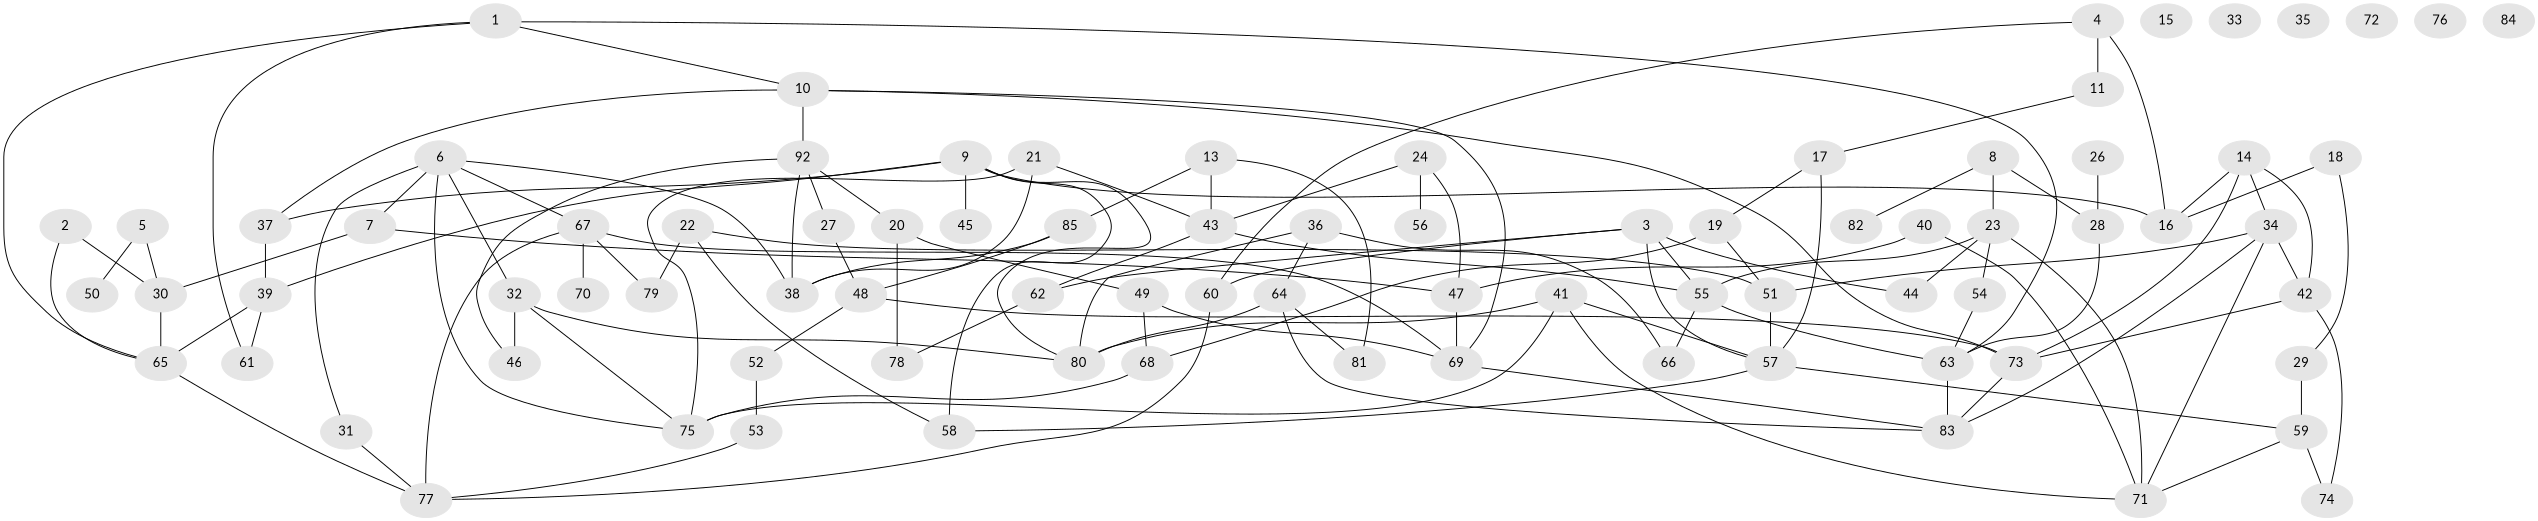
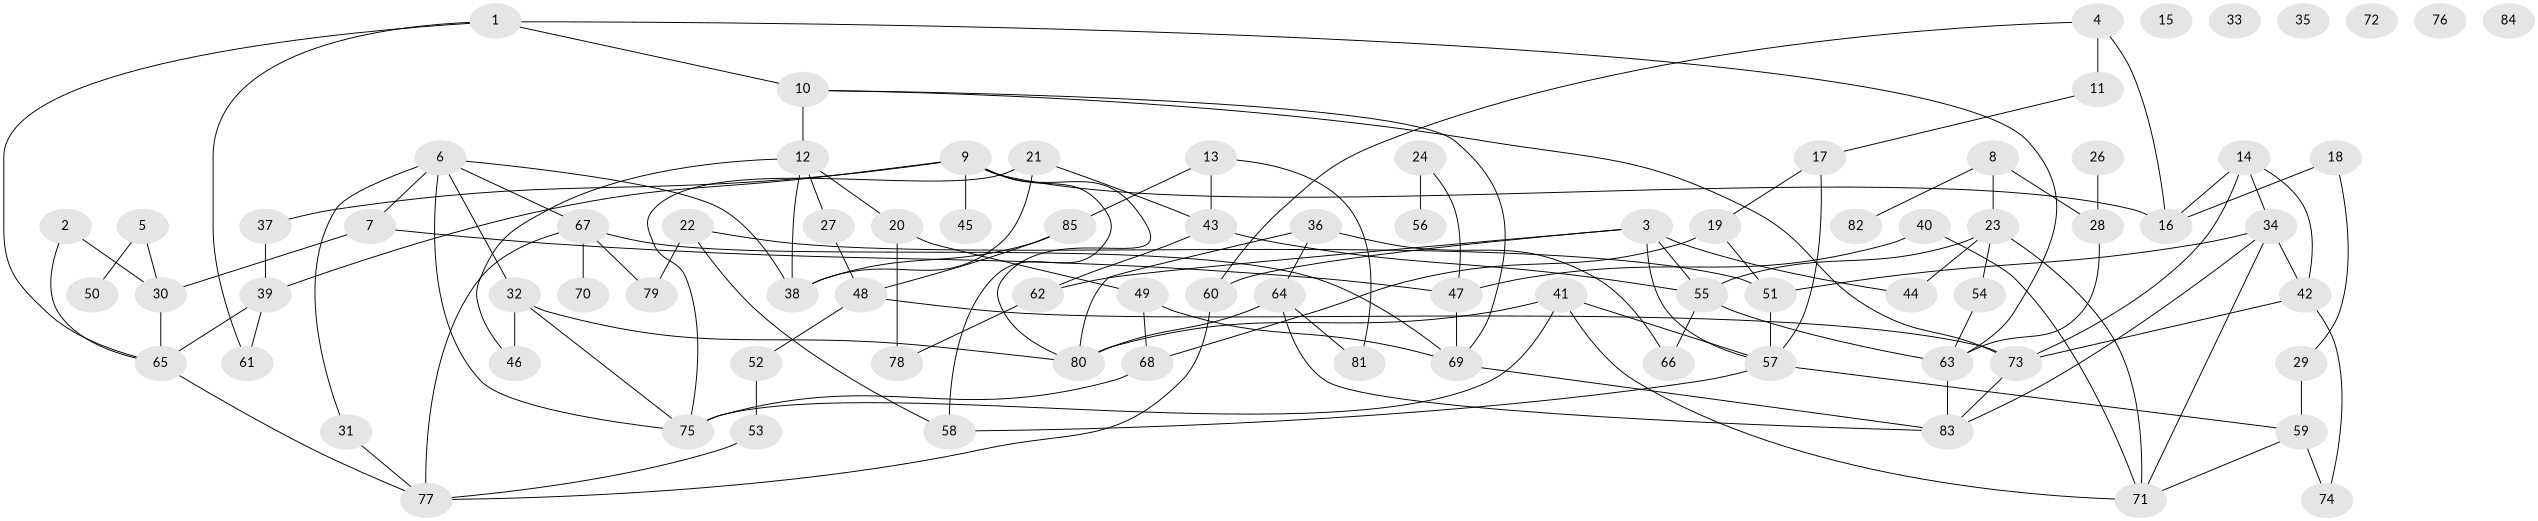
(518, 112) -> none
(803, 158) -> (803, 158)
(1320, 191) -> none
